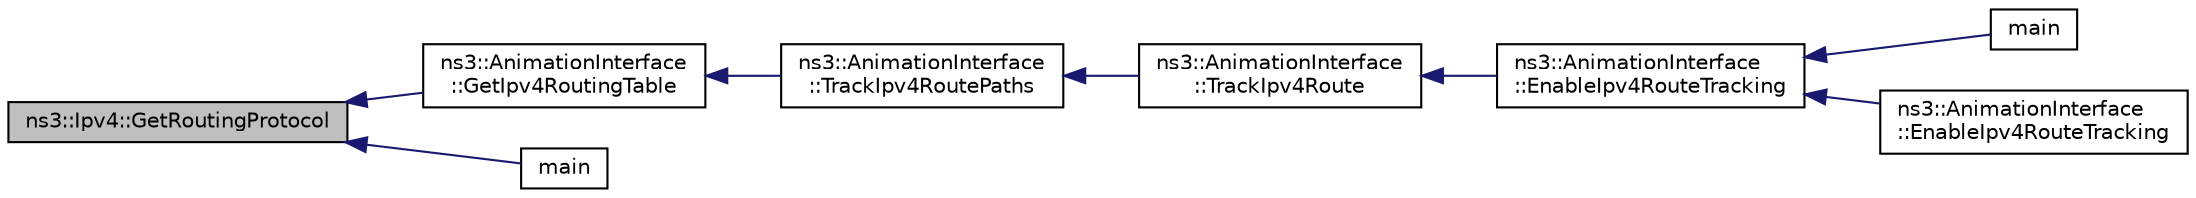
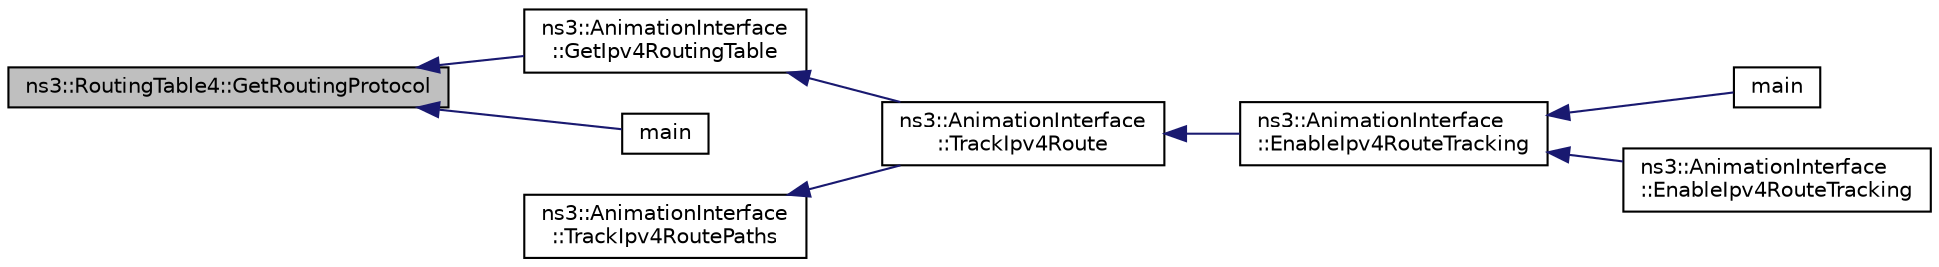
(754, 76) -> (855, 90)
(178, 122) -> (228, 87)
